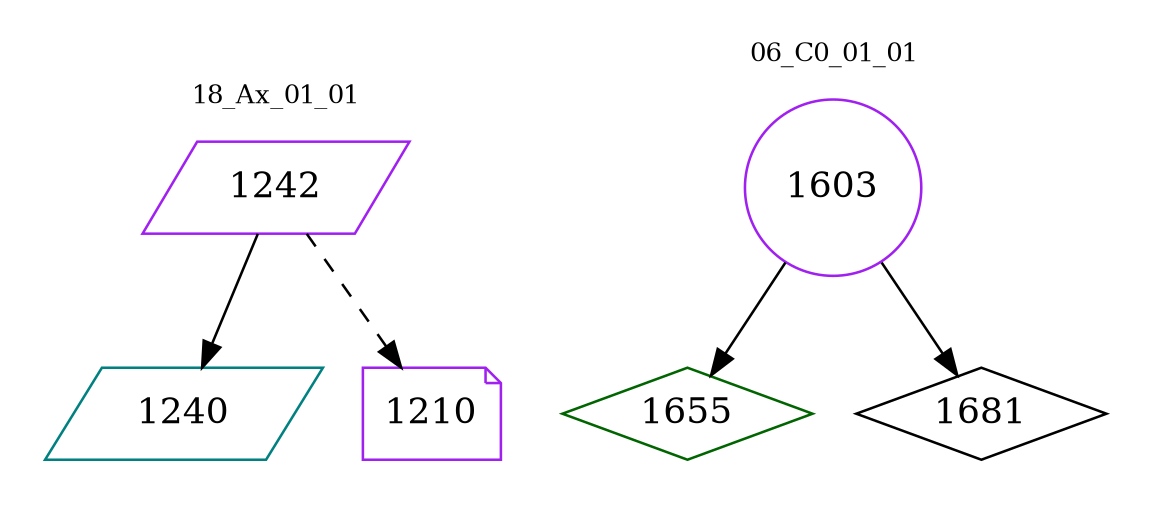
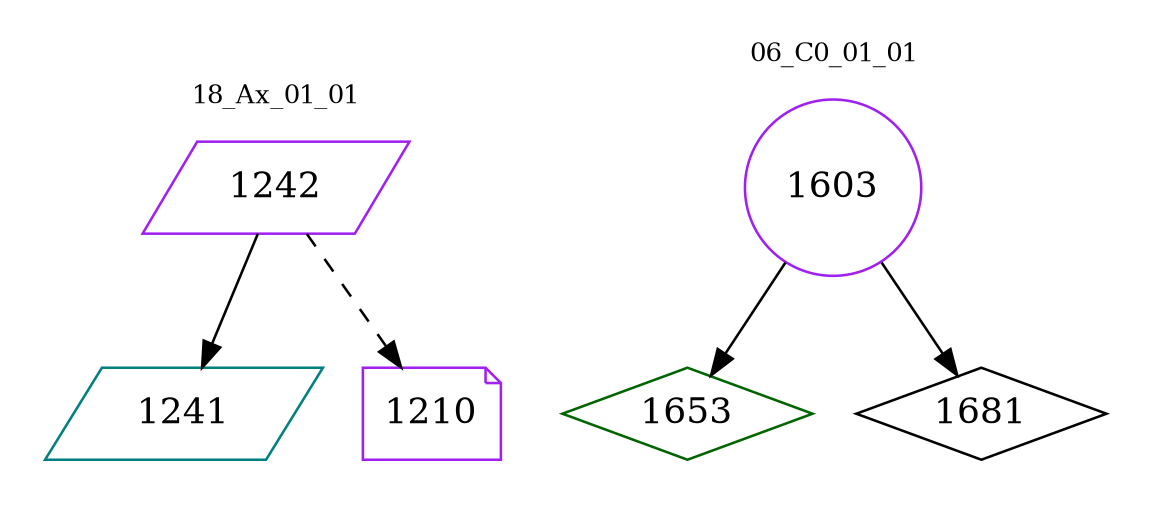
(184, 414) -> (184, 414)
(687, 414) -> (687, 414)
